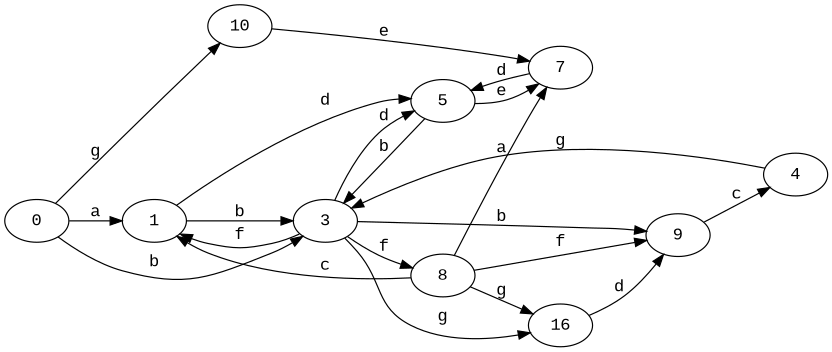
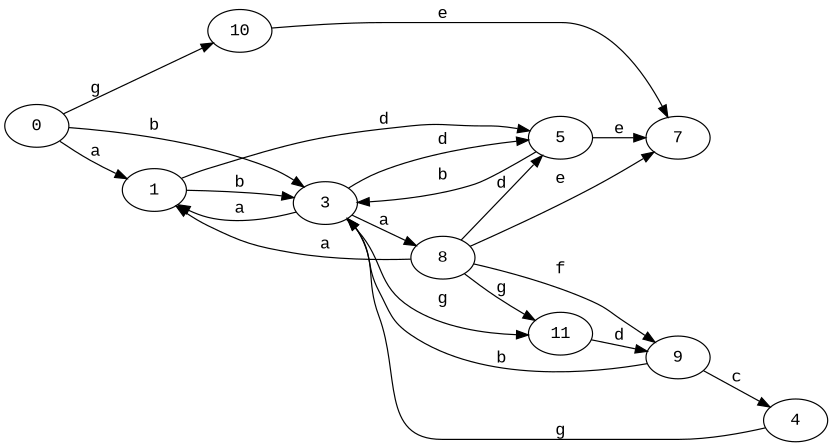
(506, 79) -> (498, 202)
(502, 148) -> (560, 179)
(496, 225) -> (465, 360)
(240, 235) -> (240, 208)
(384, 246) -> (384, 220)
(325, 265) -> (325, 244)
(560, 325) -> (560, 334)
